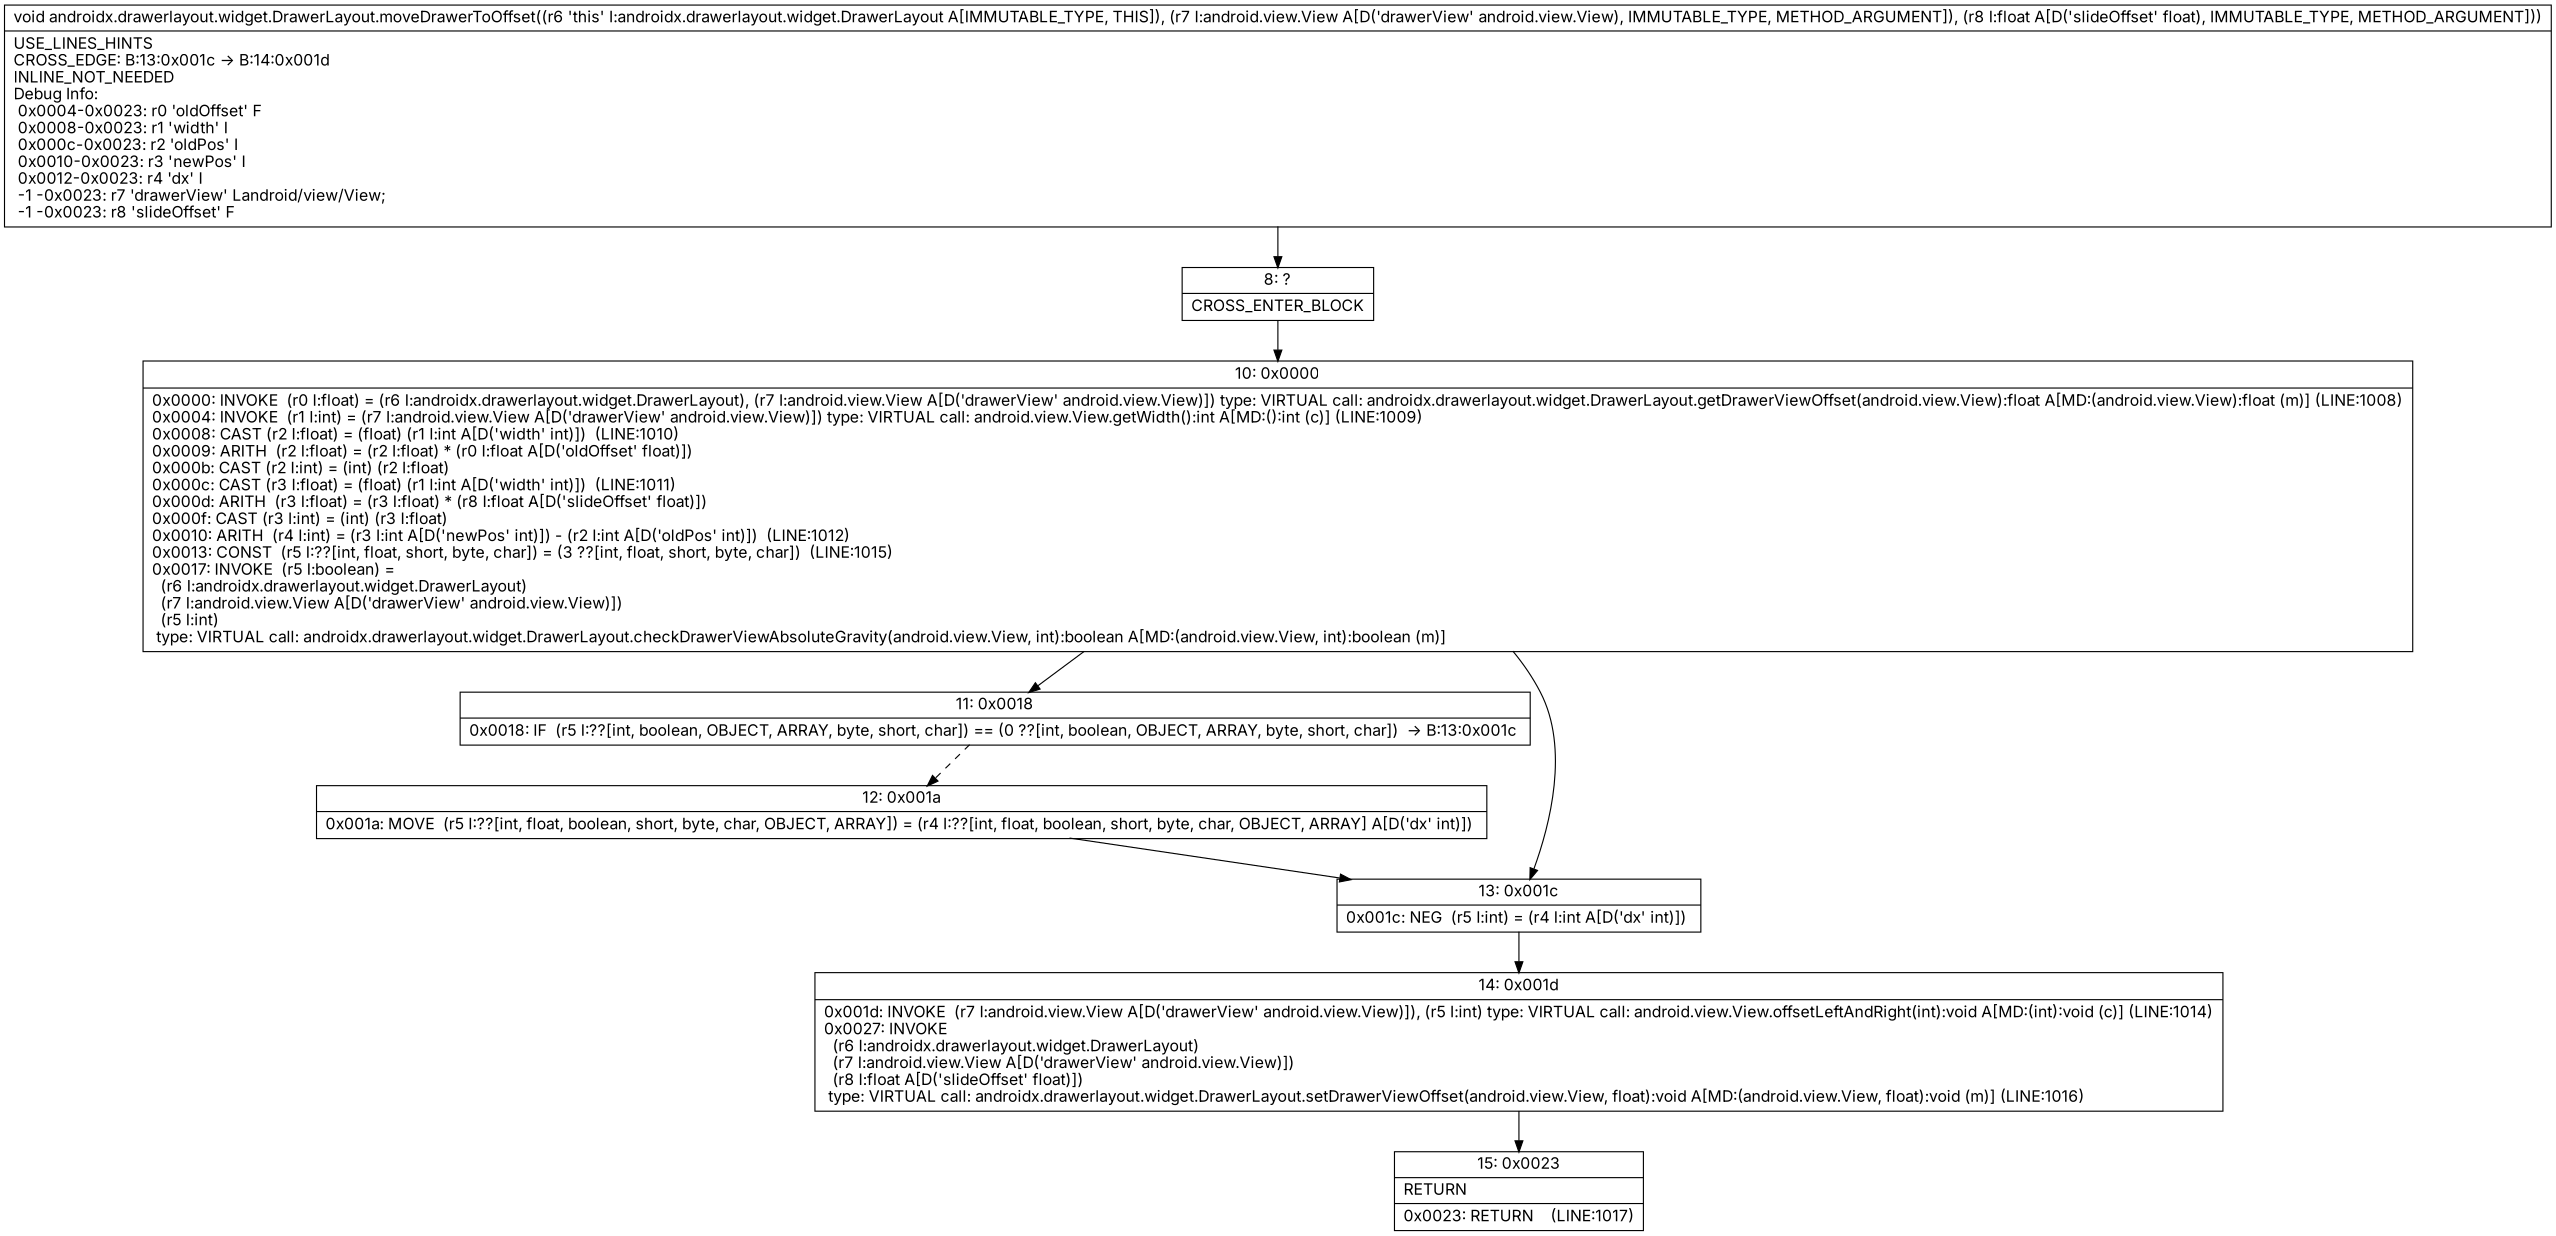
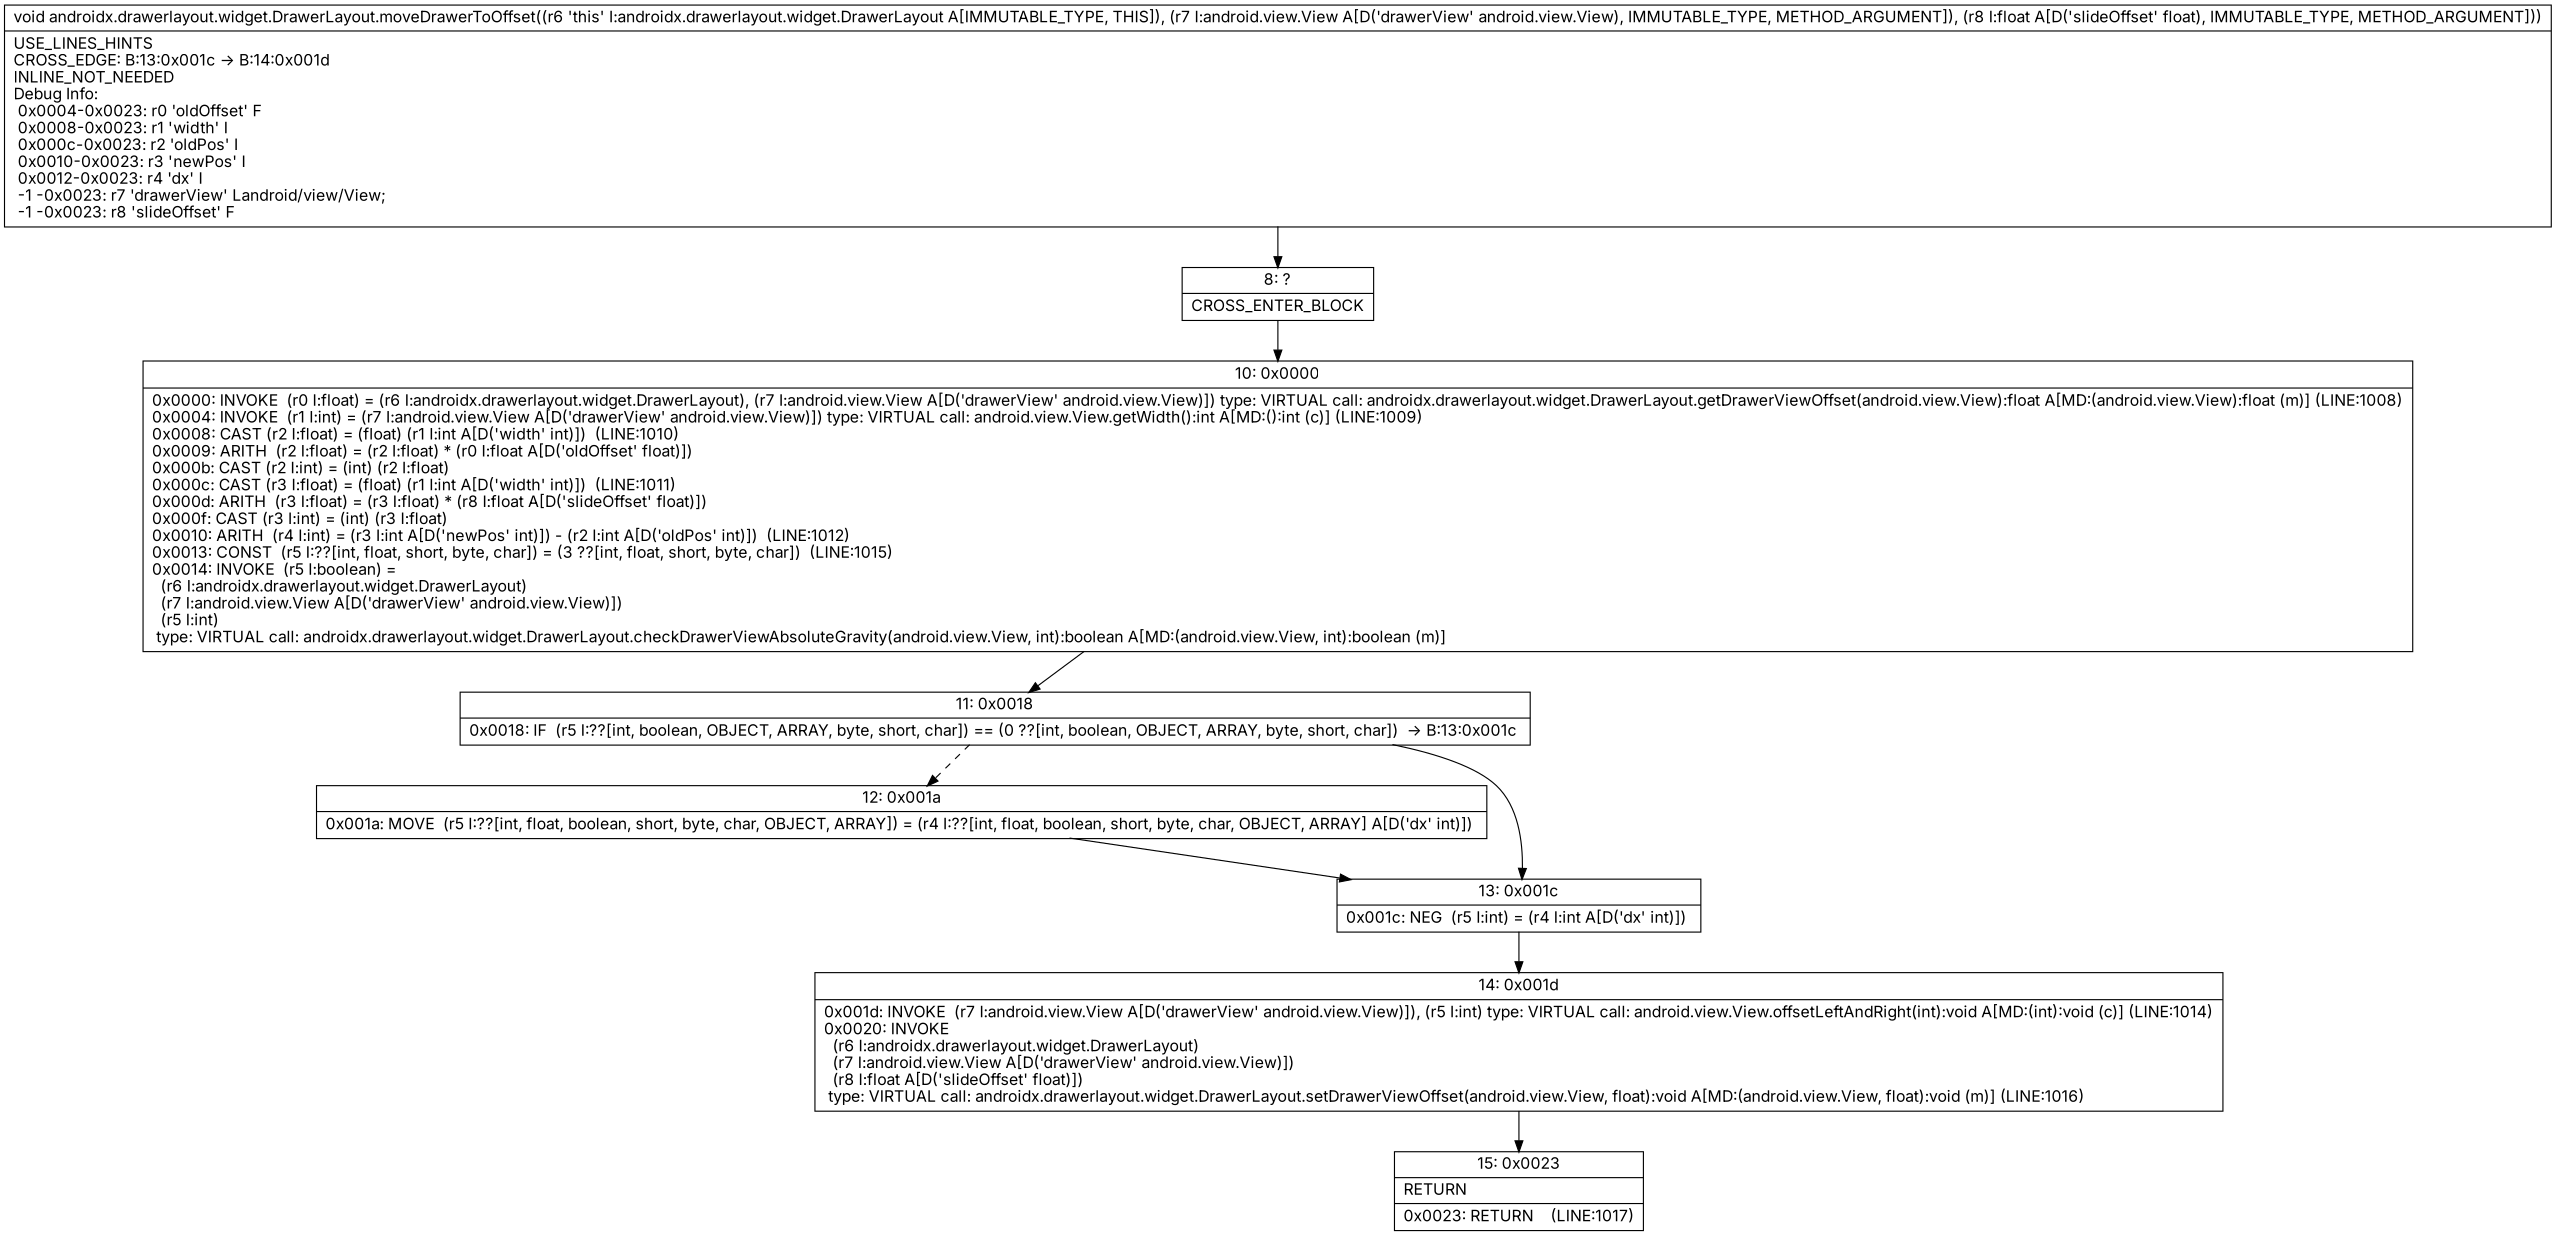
(276, 570) -> (277, 570)
(1555, 756) -> (1487, 778)
(890, 1030) -> (891, 1030)
